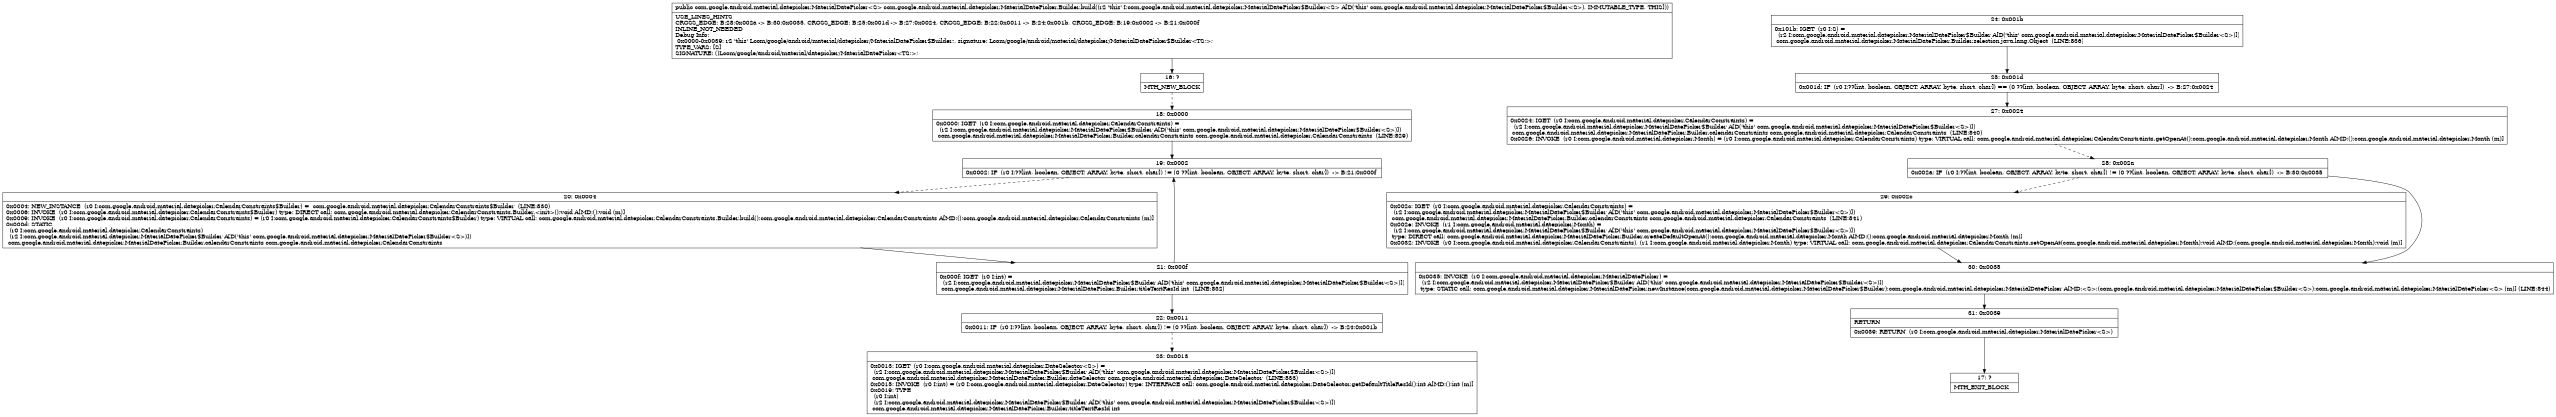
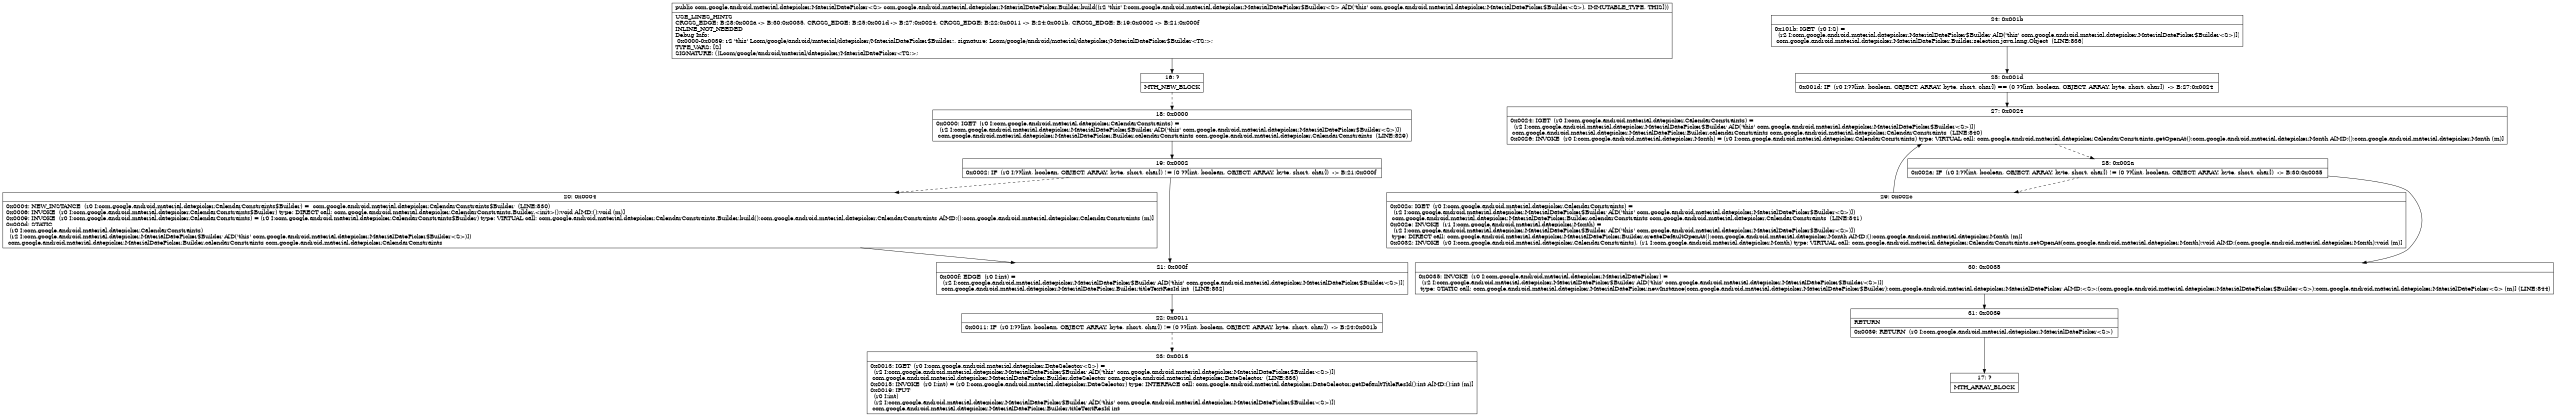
(1175, 222) -> (1169, 218)
(1948, 254) -> (1899, 166)
(977, 277) -> (979, 277)
(1981, 388) -> (1984, 388)
(893, 391) -> (892, 391)
